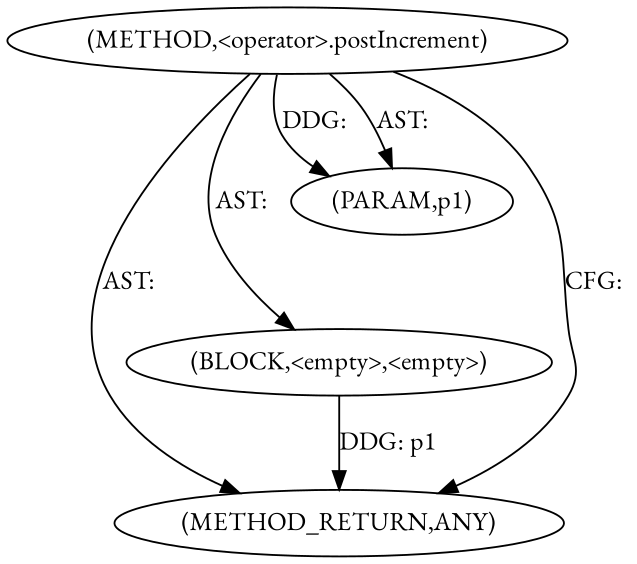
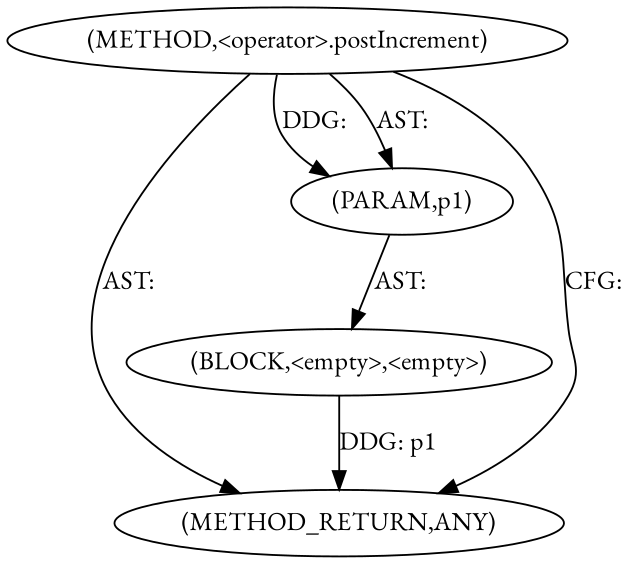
(209, 201) -> (374, 273)
